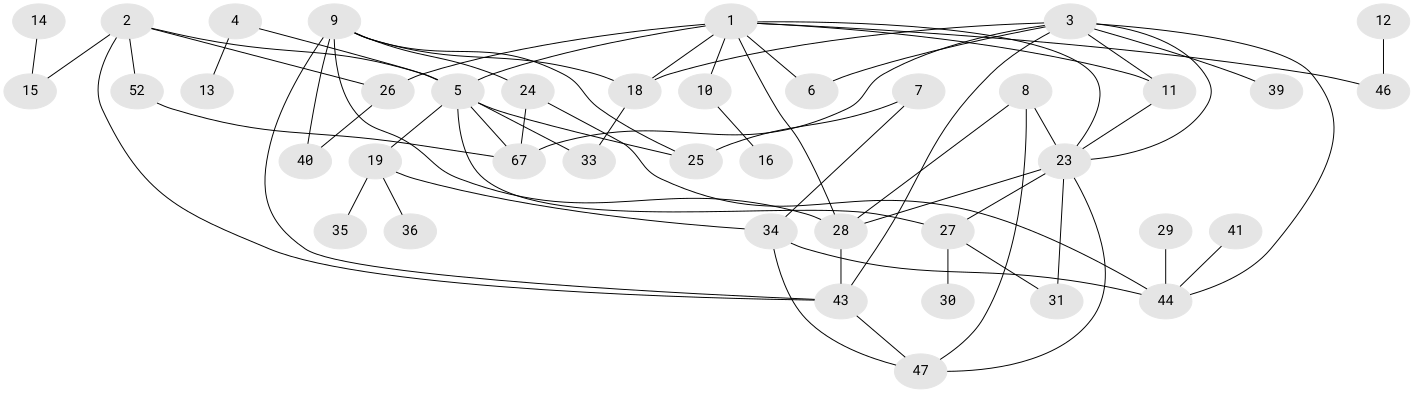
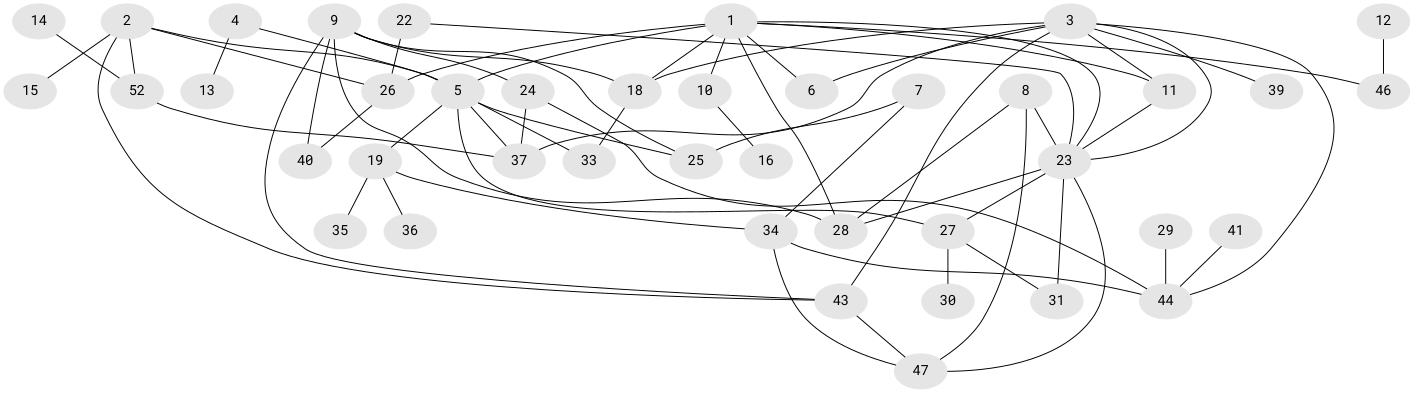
none -> (404, 21)
(35, 56) -> (89, 57)
(519, 161) -> (519, 161)
(841, 266) -> none
